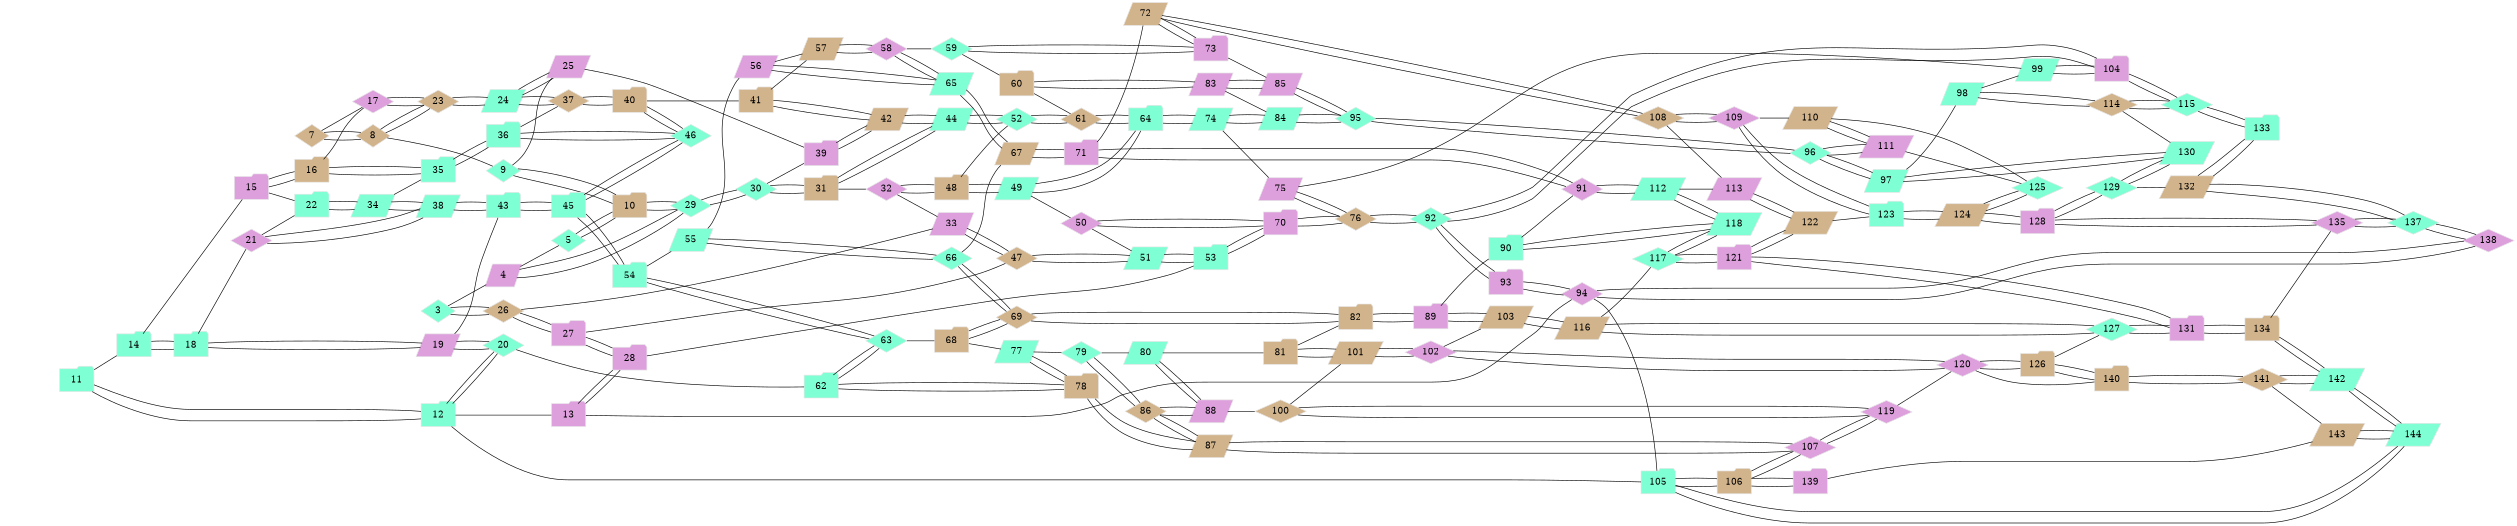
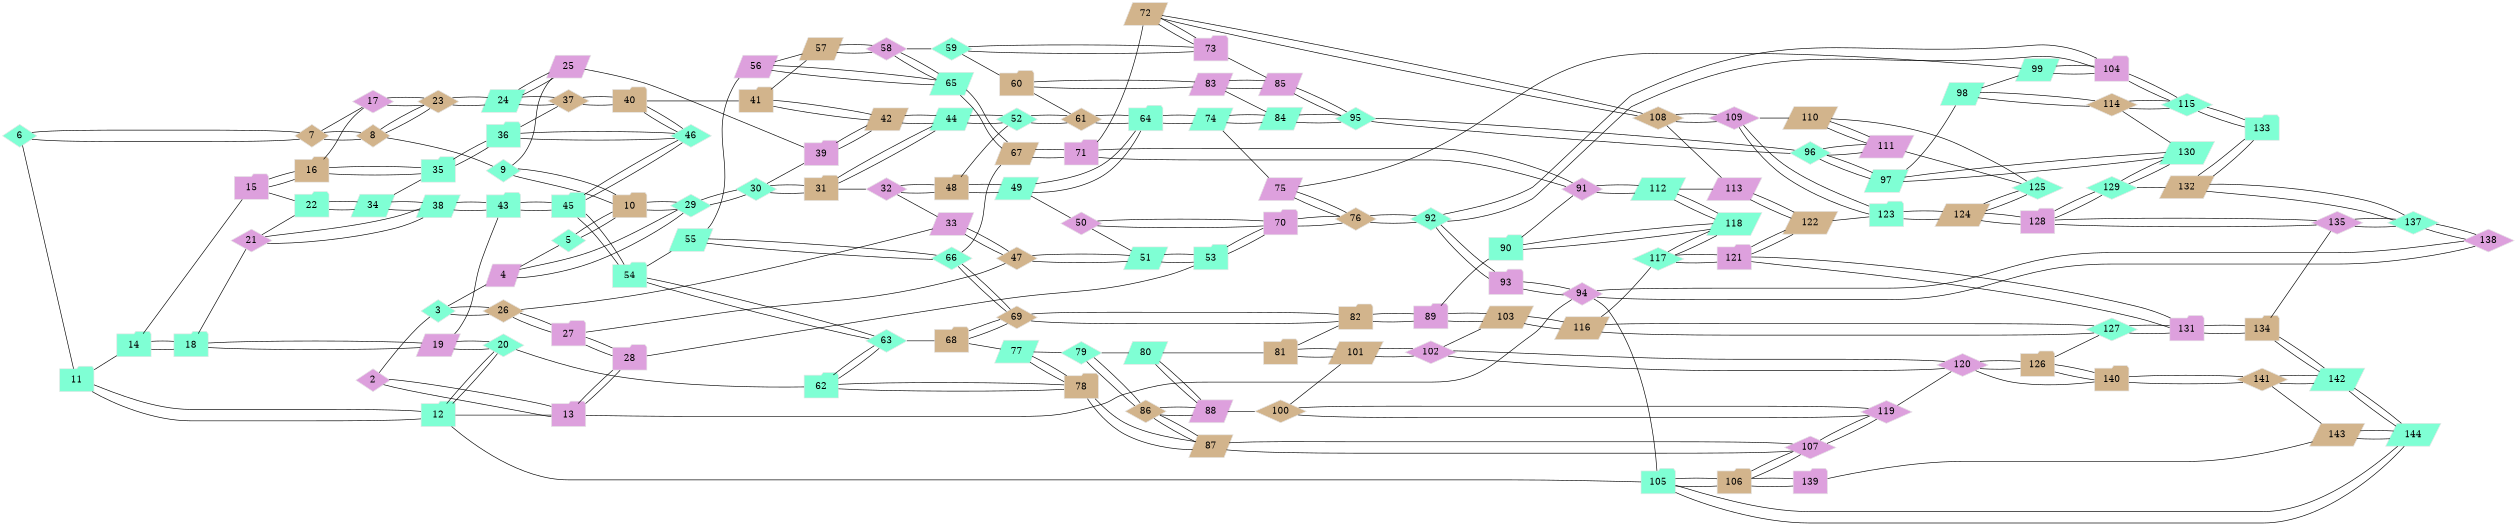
none -> (20, 136)
none -> (373, 380)
